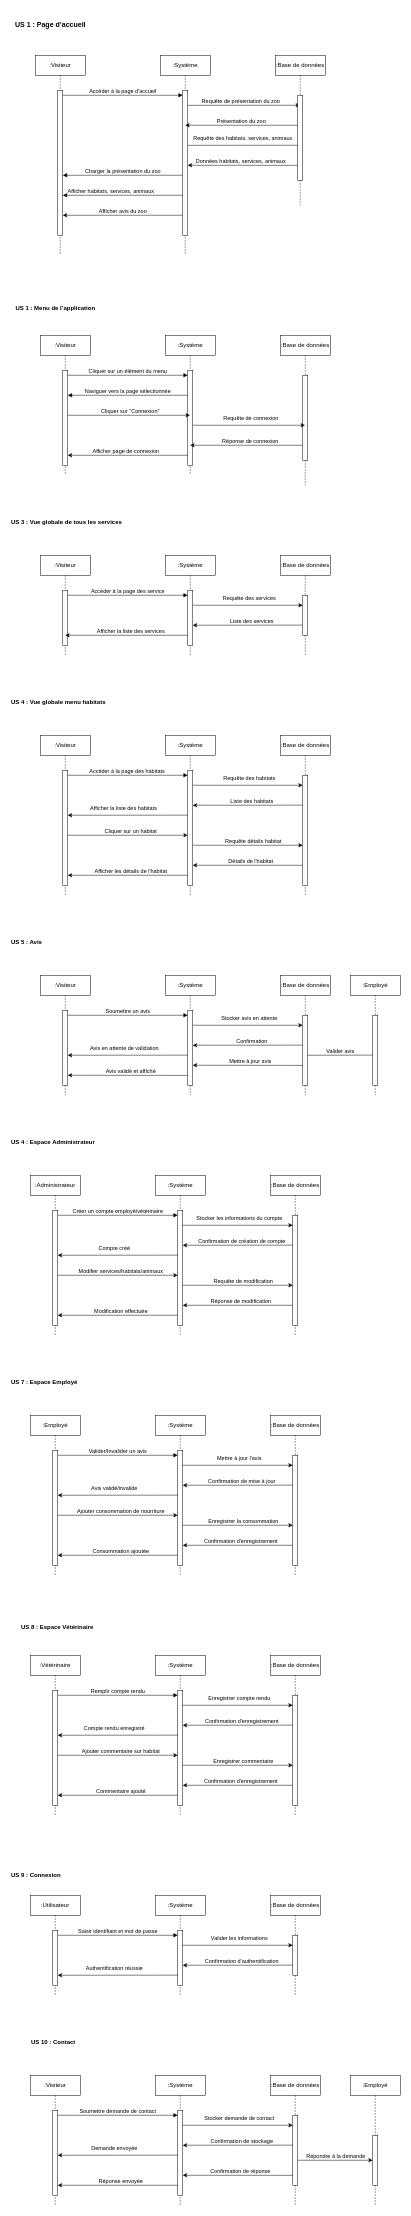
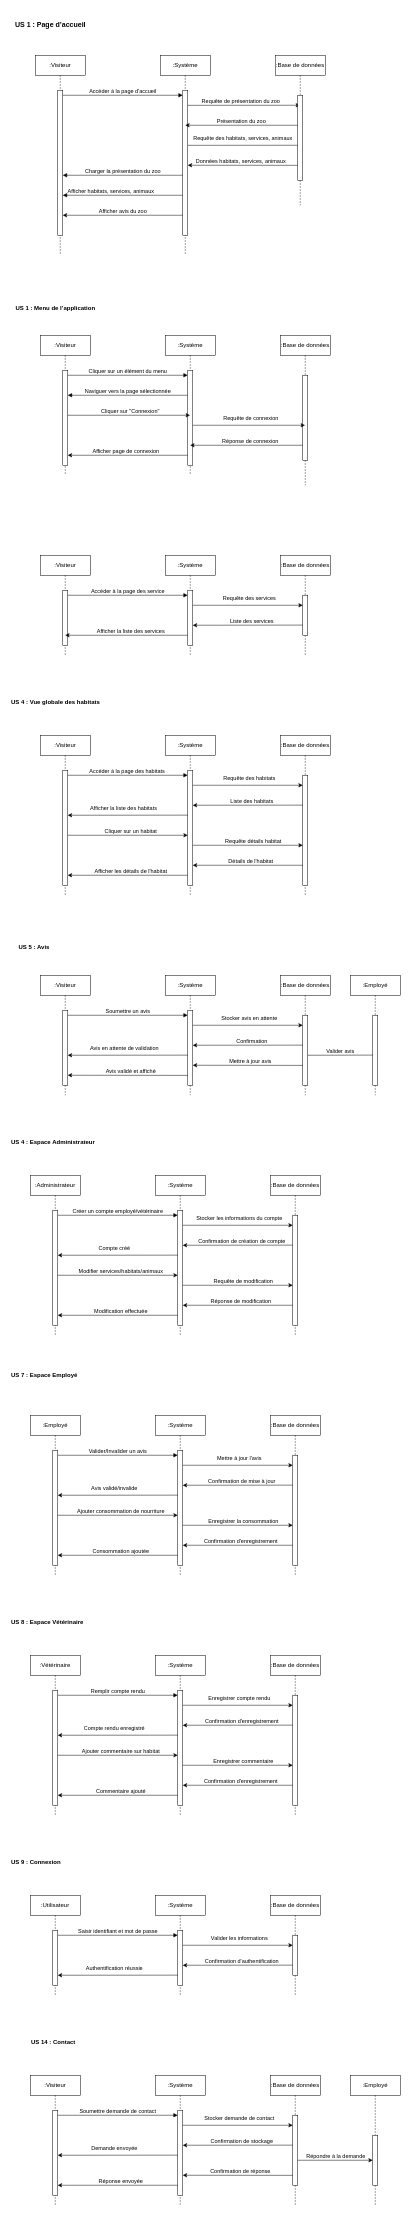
(70, 525) -> none
(57, 702) -> (56, 702)
(33, 945) -> (40, 950)
(50, 1385) -> (50, 1378)
(63, 1630) -> (53, 1625)
(43, 1878) -> (43, 1865)
(53, 2042) -> (53, 2042)
